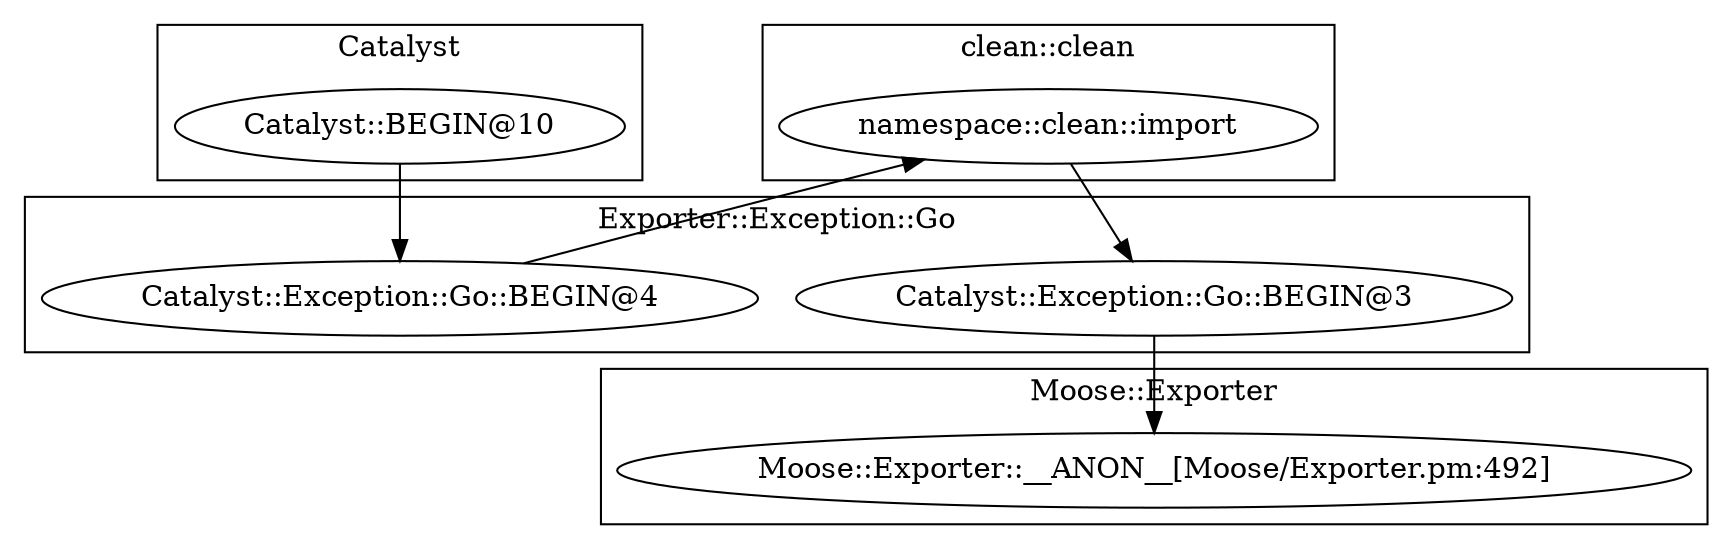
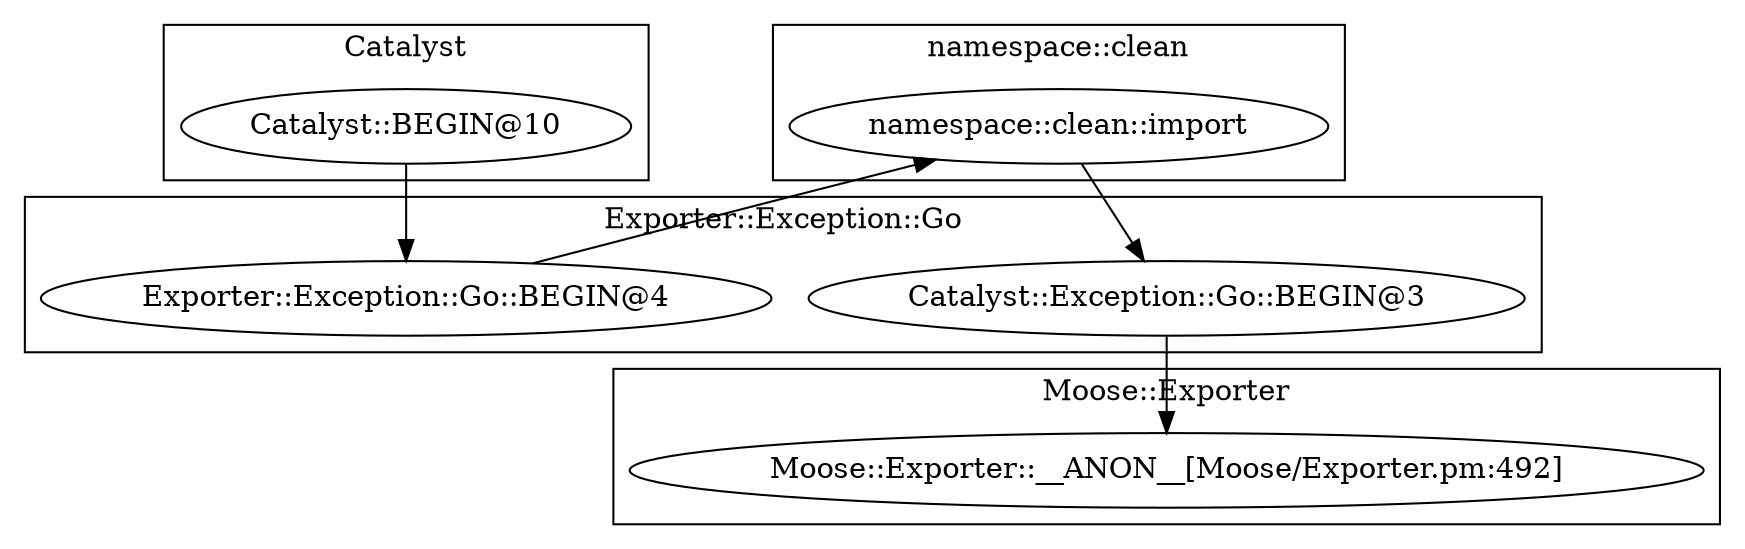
(1049, 49) -> (1059, 49)
(400, 298) -> (406, 298)
